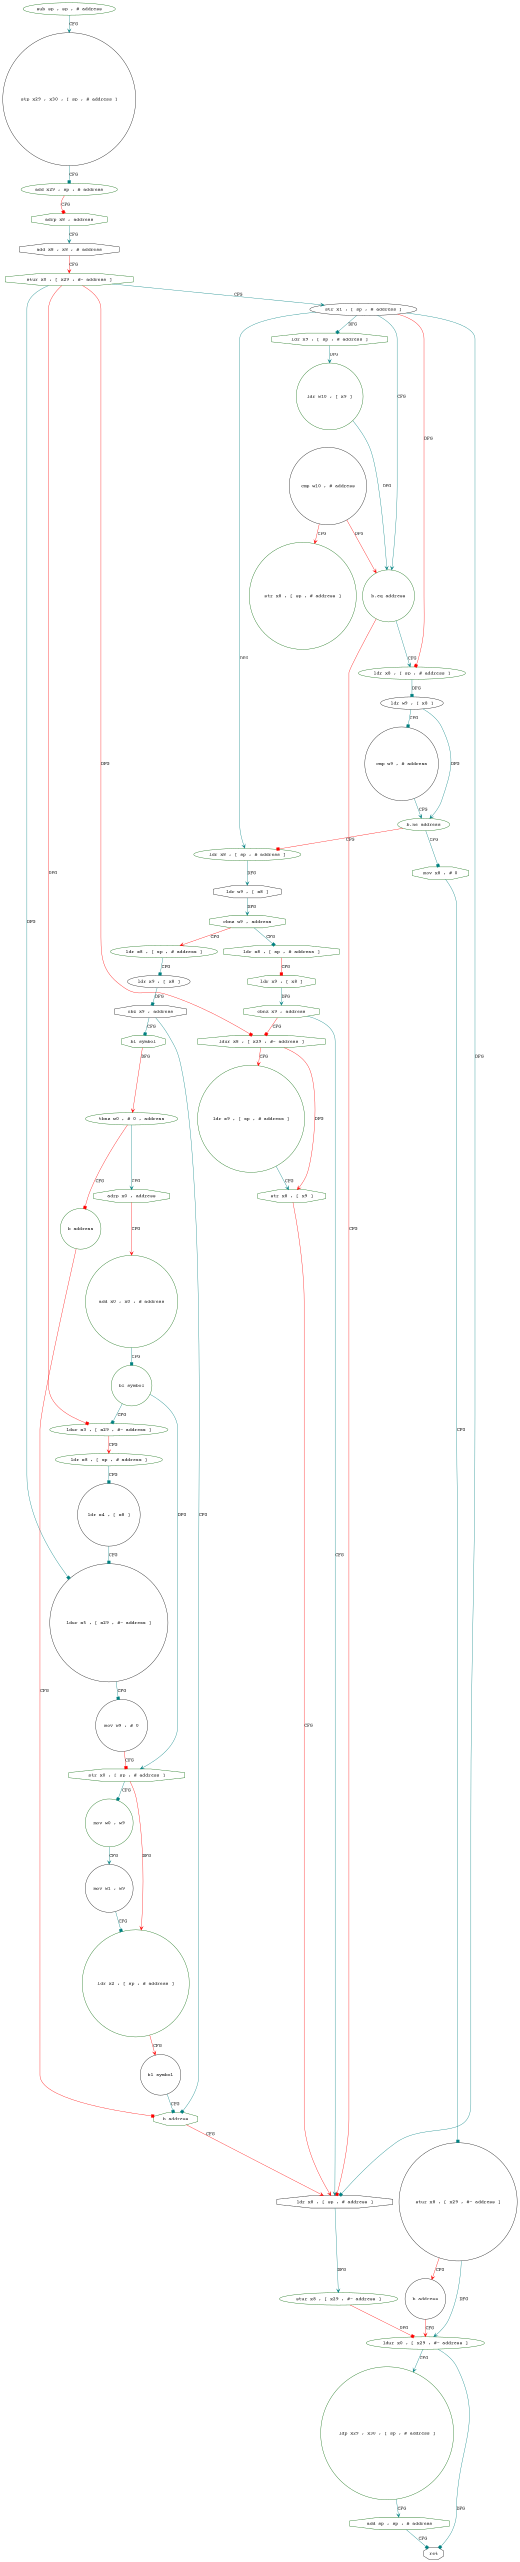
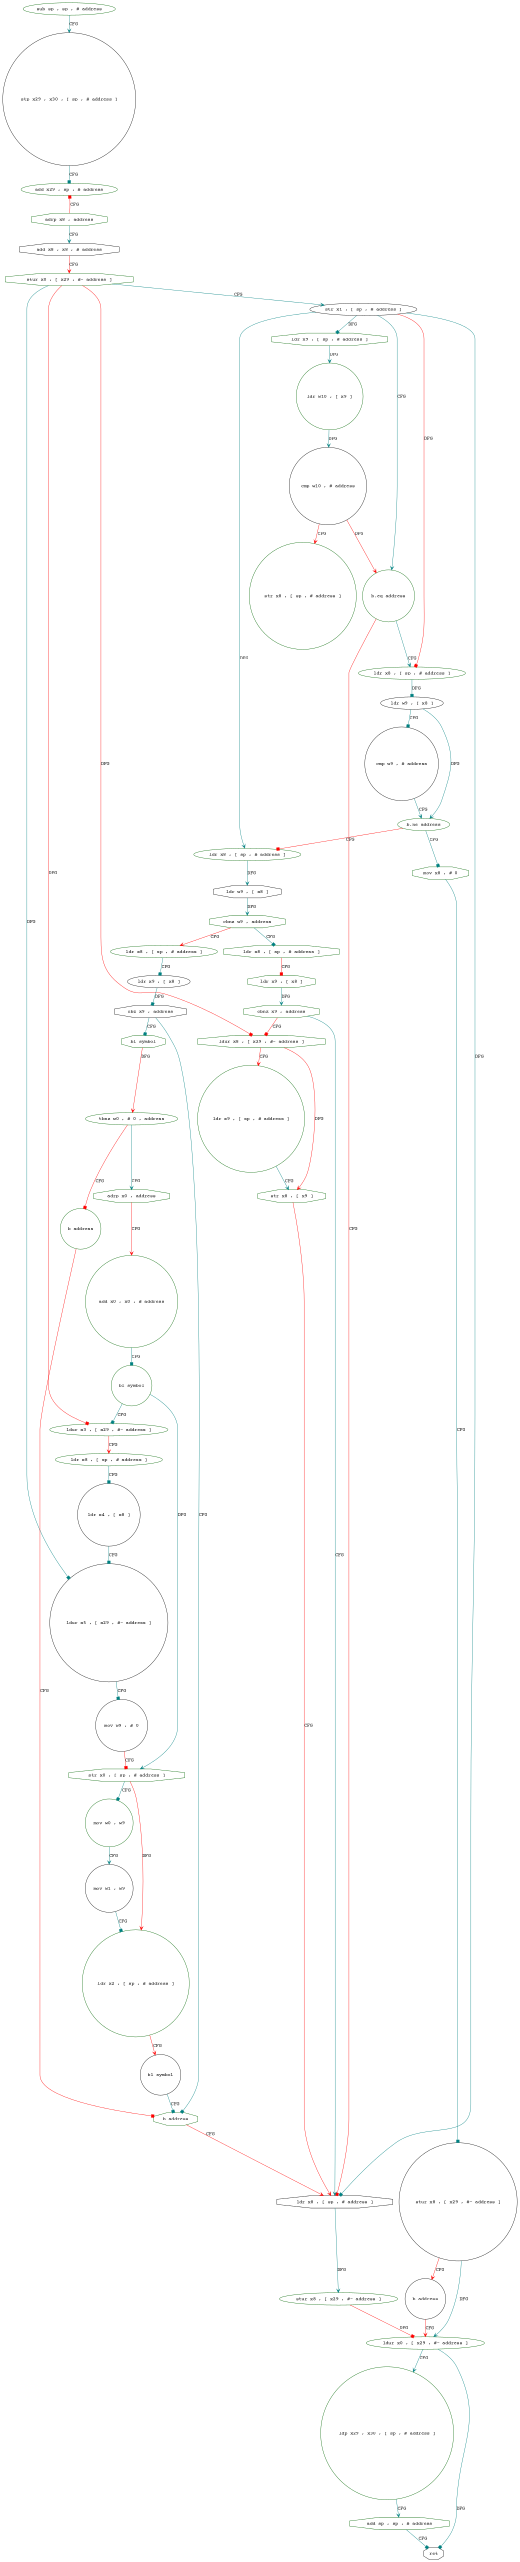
(61, 203) -> (70, 206)
(379, 491) -> (329, 437)
